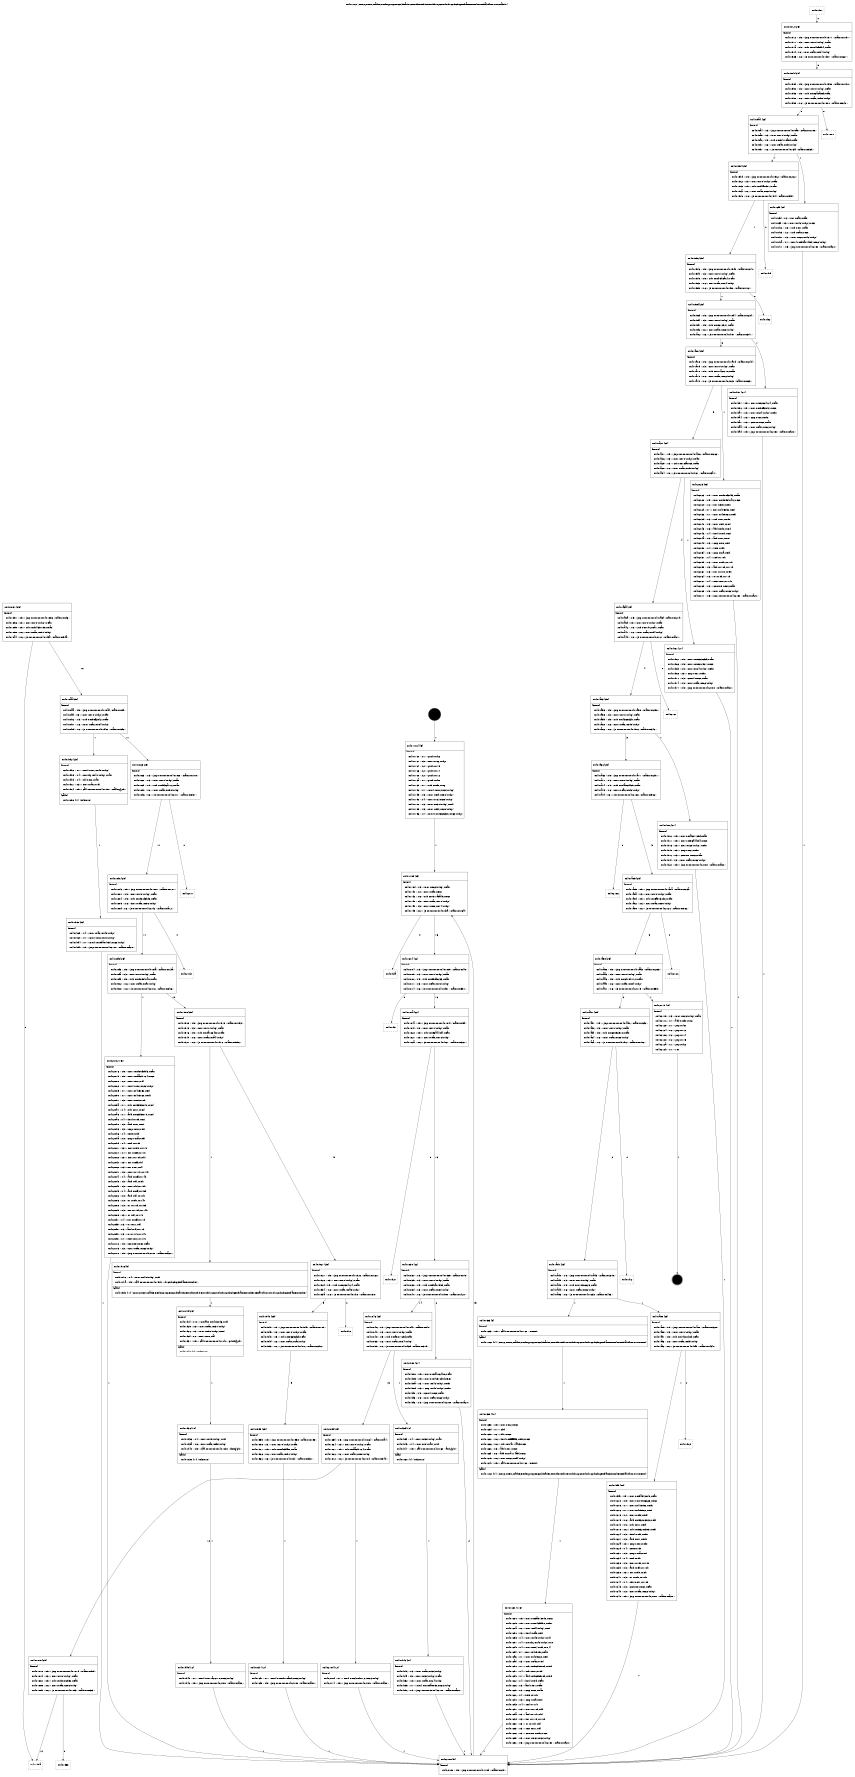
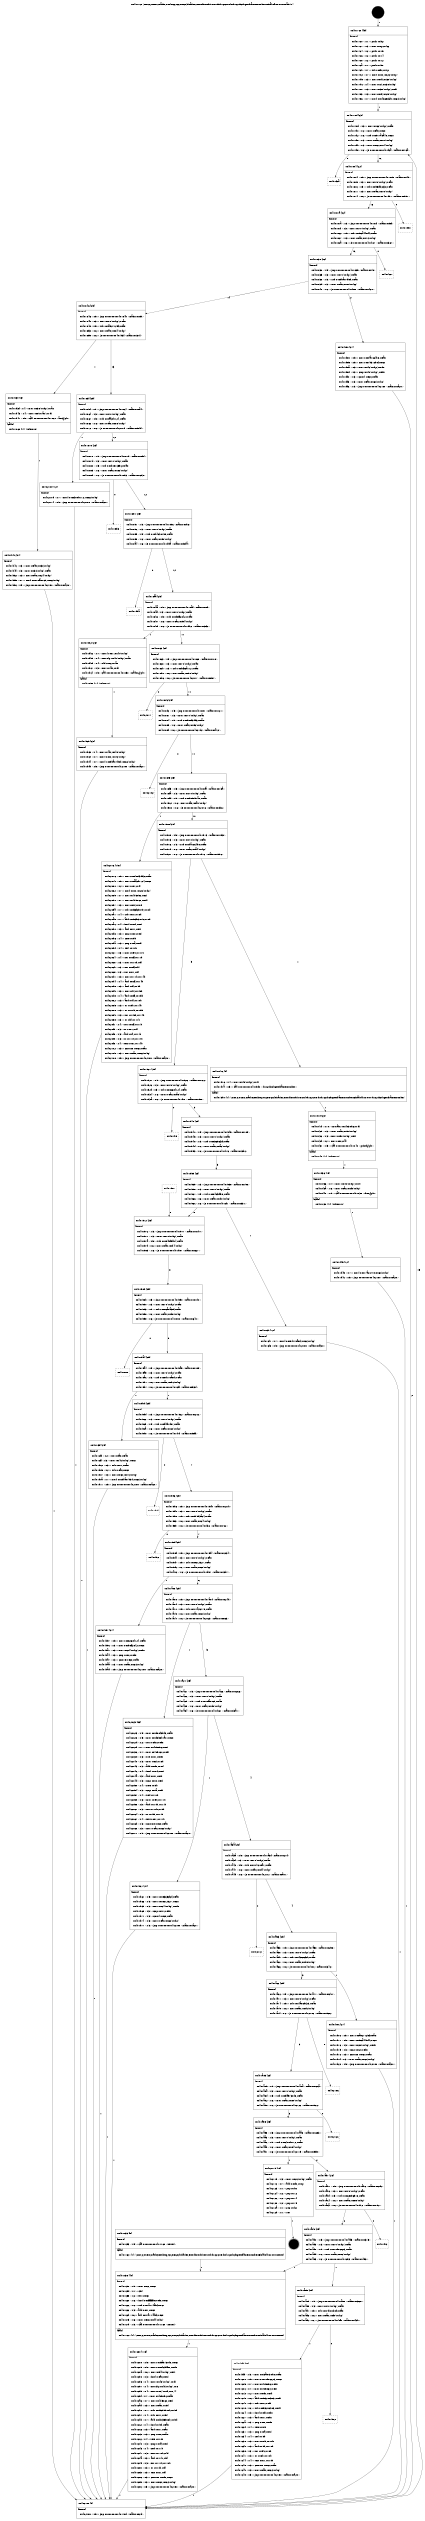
none -> (193, 1212)
(572, 1307) -> (294, 2267)
(47, 1727) -> (135, 494)
